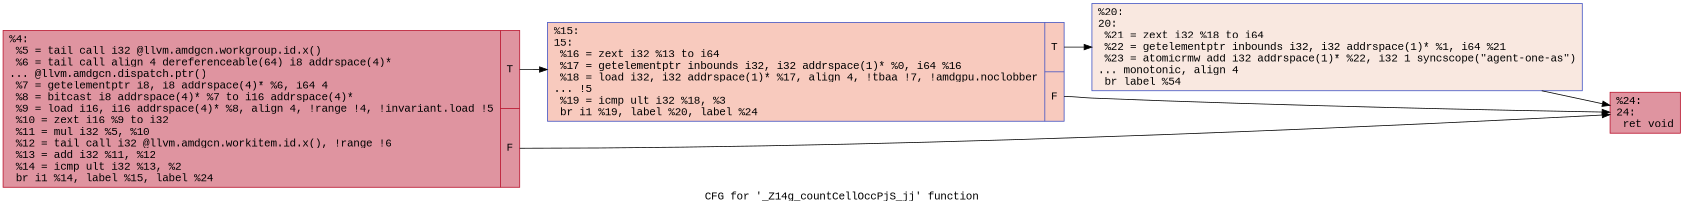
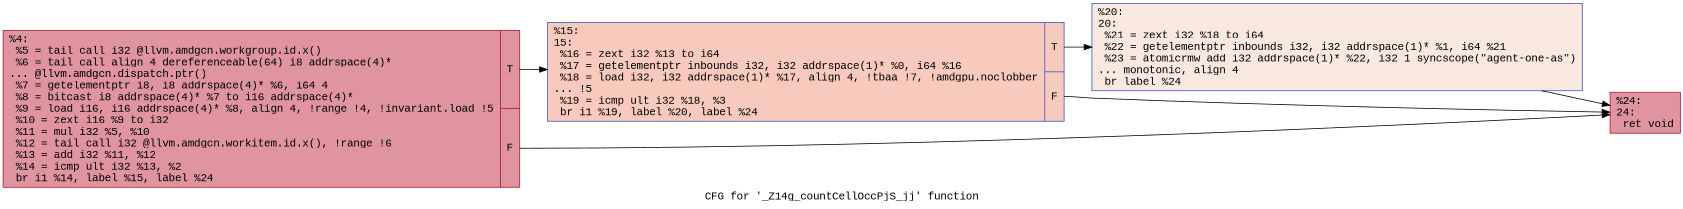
(1140, 81) -> (1140, 81)
